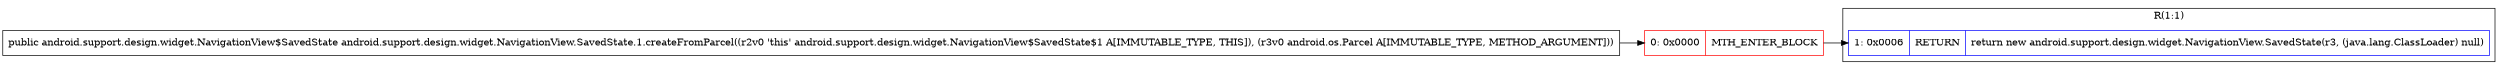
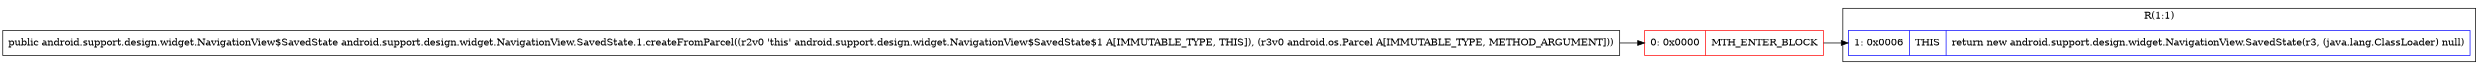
(1937, 43) -> (1928, 43)
